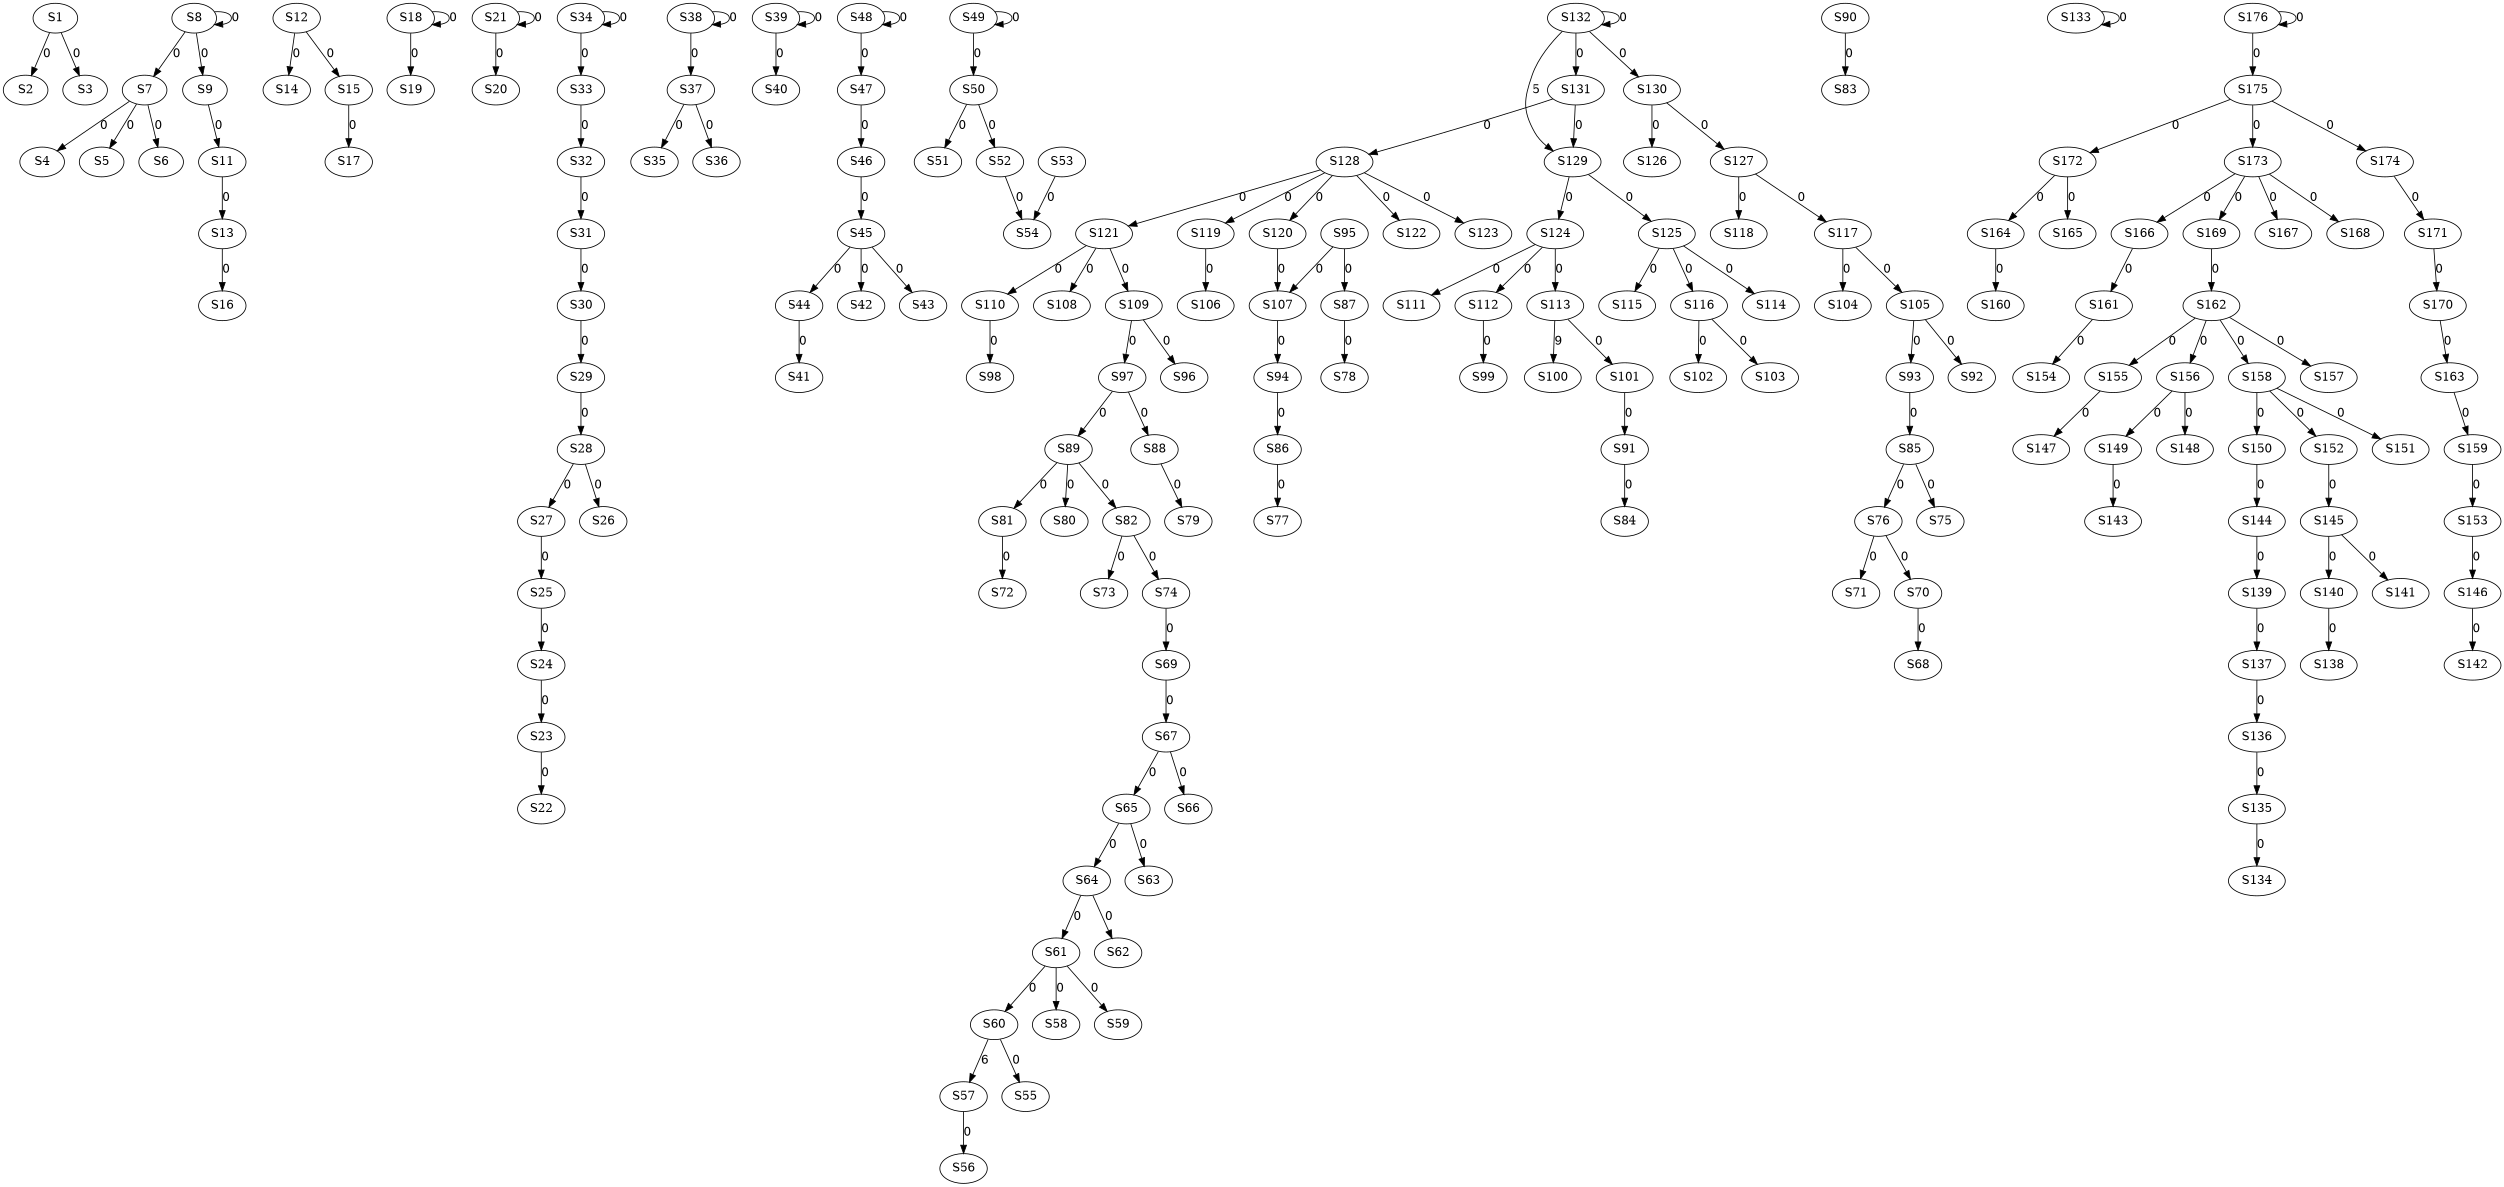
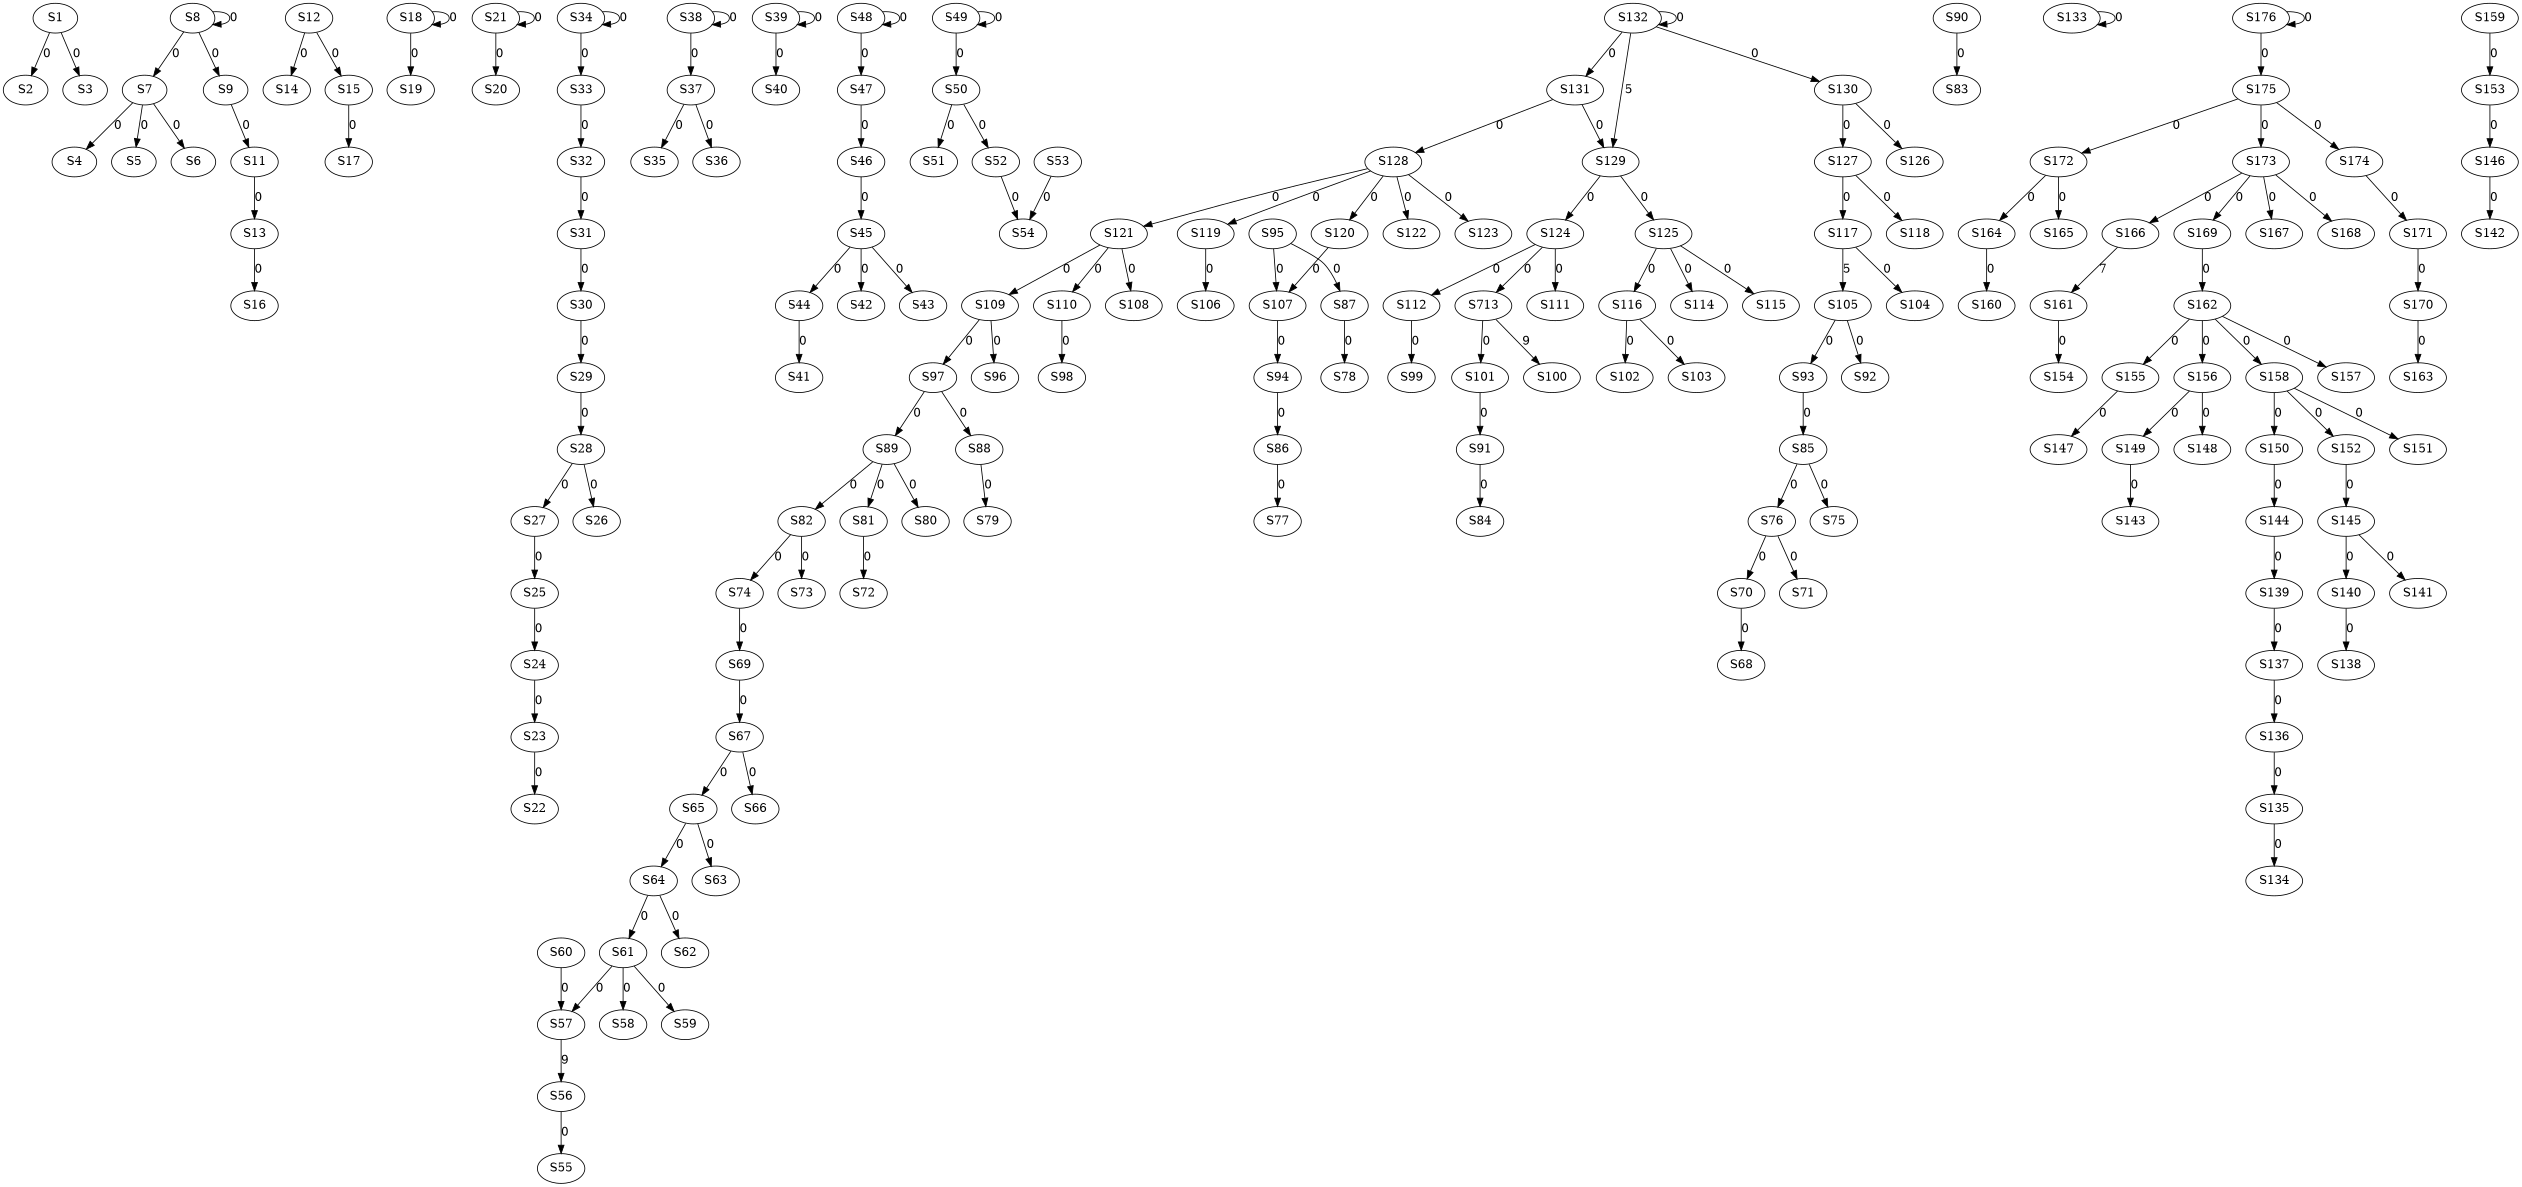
(1887, 270) -> (1847, 270)
(2129, 270) -> (2103, 270)
(1555, 306) -> (1483, 306)
(2460, 409) -> none
(1028, 986) -> (595, 986)
(1008, 1057) -> (561, 1128)
(985, 1061) -> (565, 989)
(968, 1133) -> (565, 1061)
